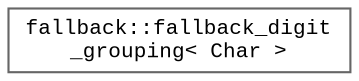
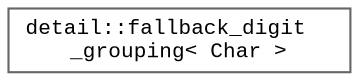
(179, 40) -> (179, 40)
